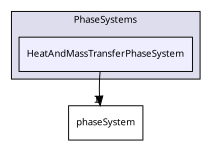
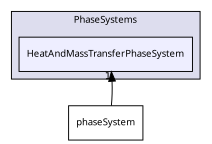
(99, 85) -> (112, 93)
